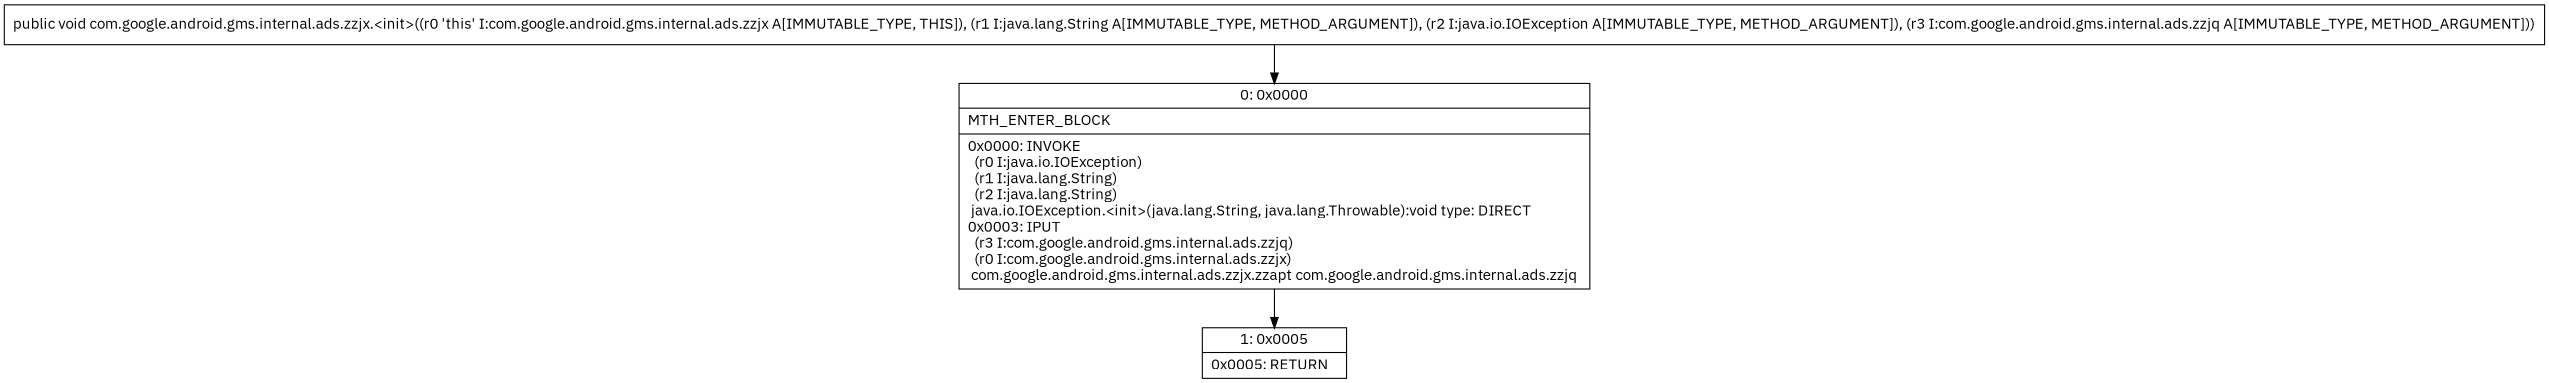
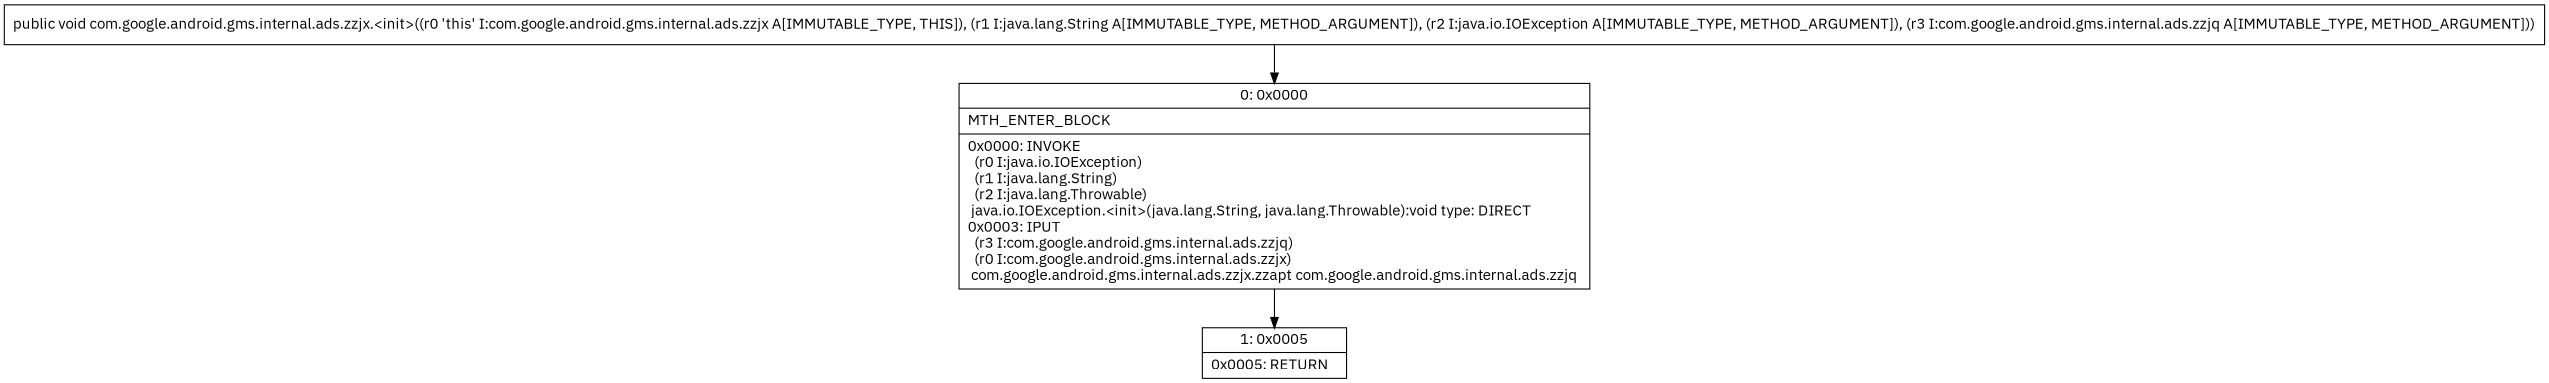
(1042, 195) -> (1058, 195)
